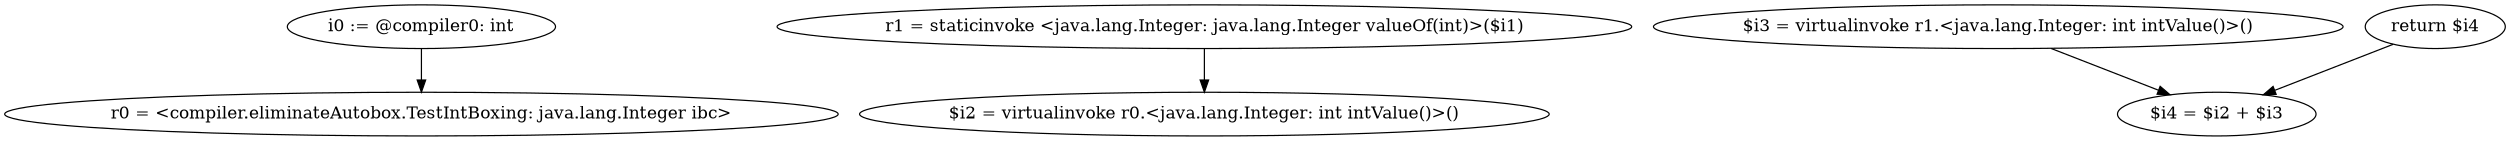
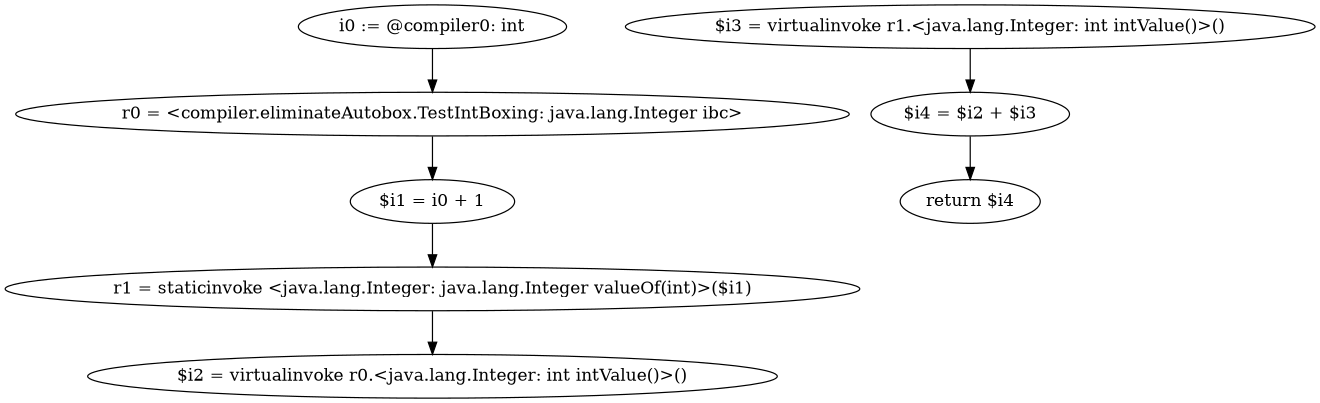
(2334, 67) -> (970, 152)
none -> (432, 202)
